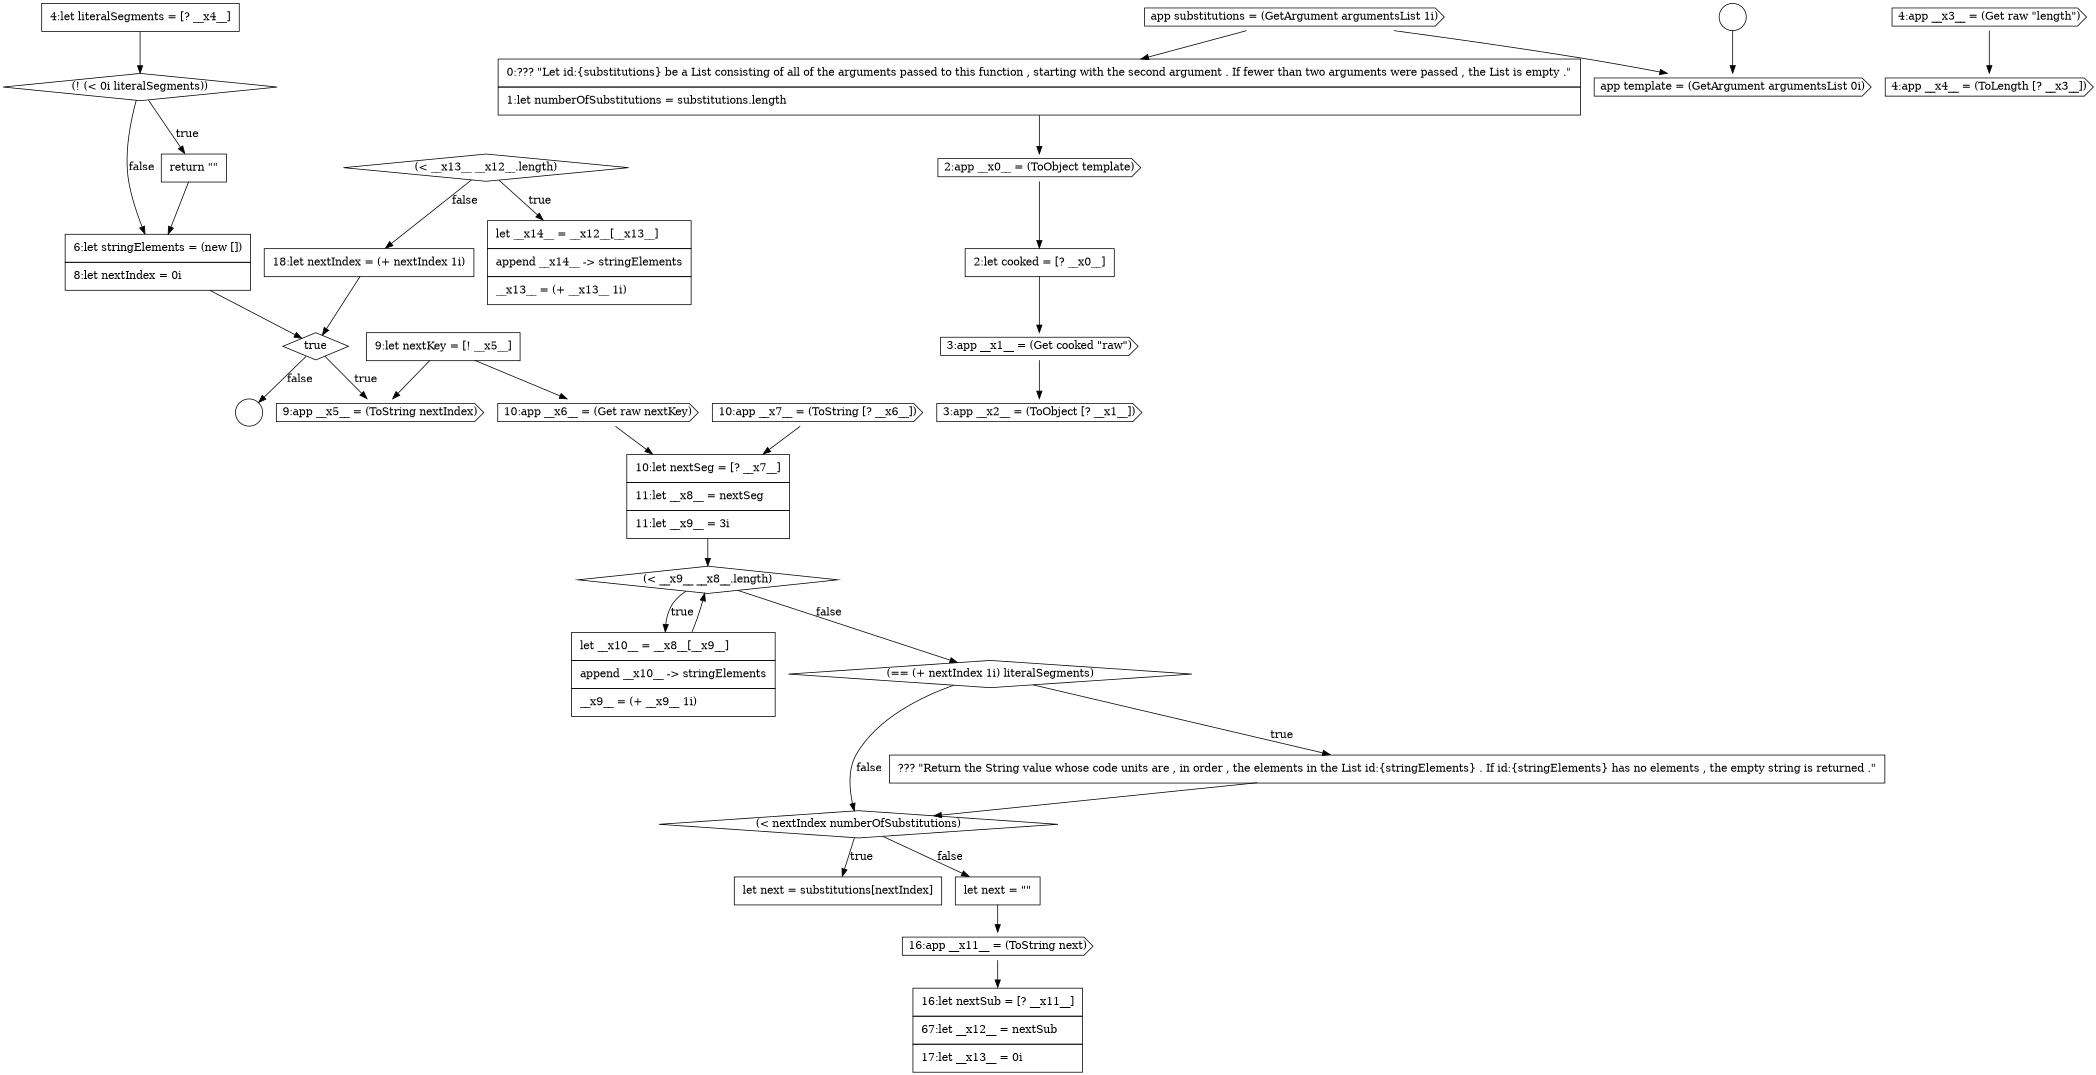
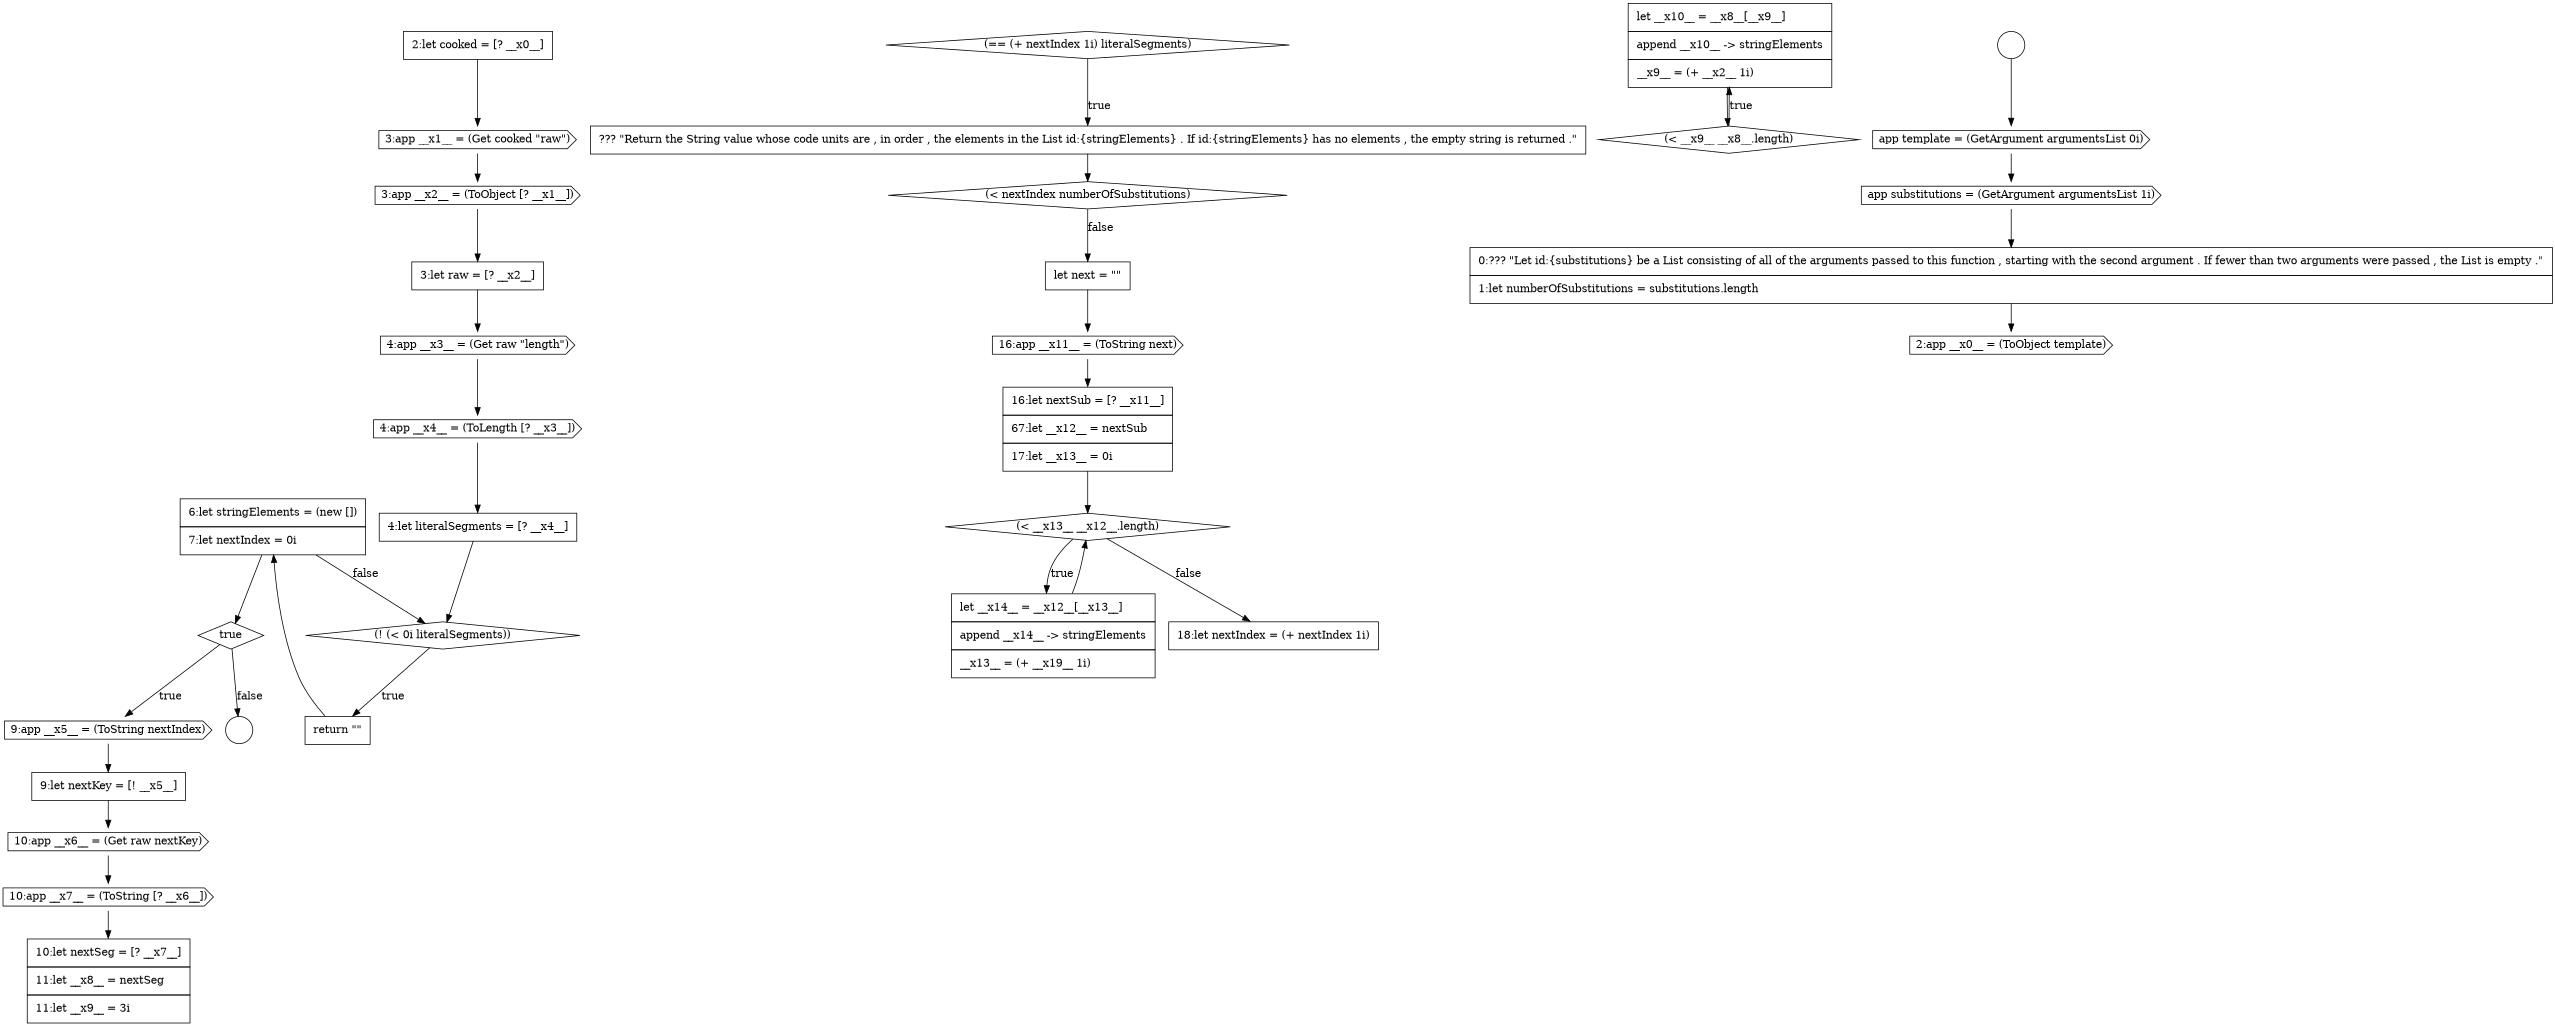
(1527, 50) -> (2011, 164)
(127, 164) -> (367, 587)
(1039, 211) -> none
(128, 276) -> (243, 540)
none -> (478, 276)
(561, 290) -> (1025, 663)
(343, 302) -> none
(414, 377) -> (108, 754)
(631, 438) -> (108, 866)
none -> (478, 474)
none -> (1088, 488)
(708, 548) -> none
none -> (1080, 571)
(844, 625) -> none
(639, 702) -> (1695, 73)
(879, 727) -> none
(838, 891) -> none
